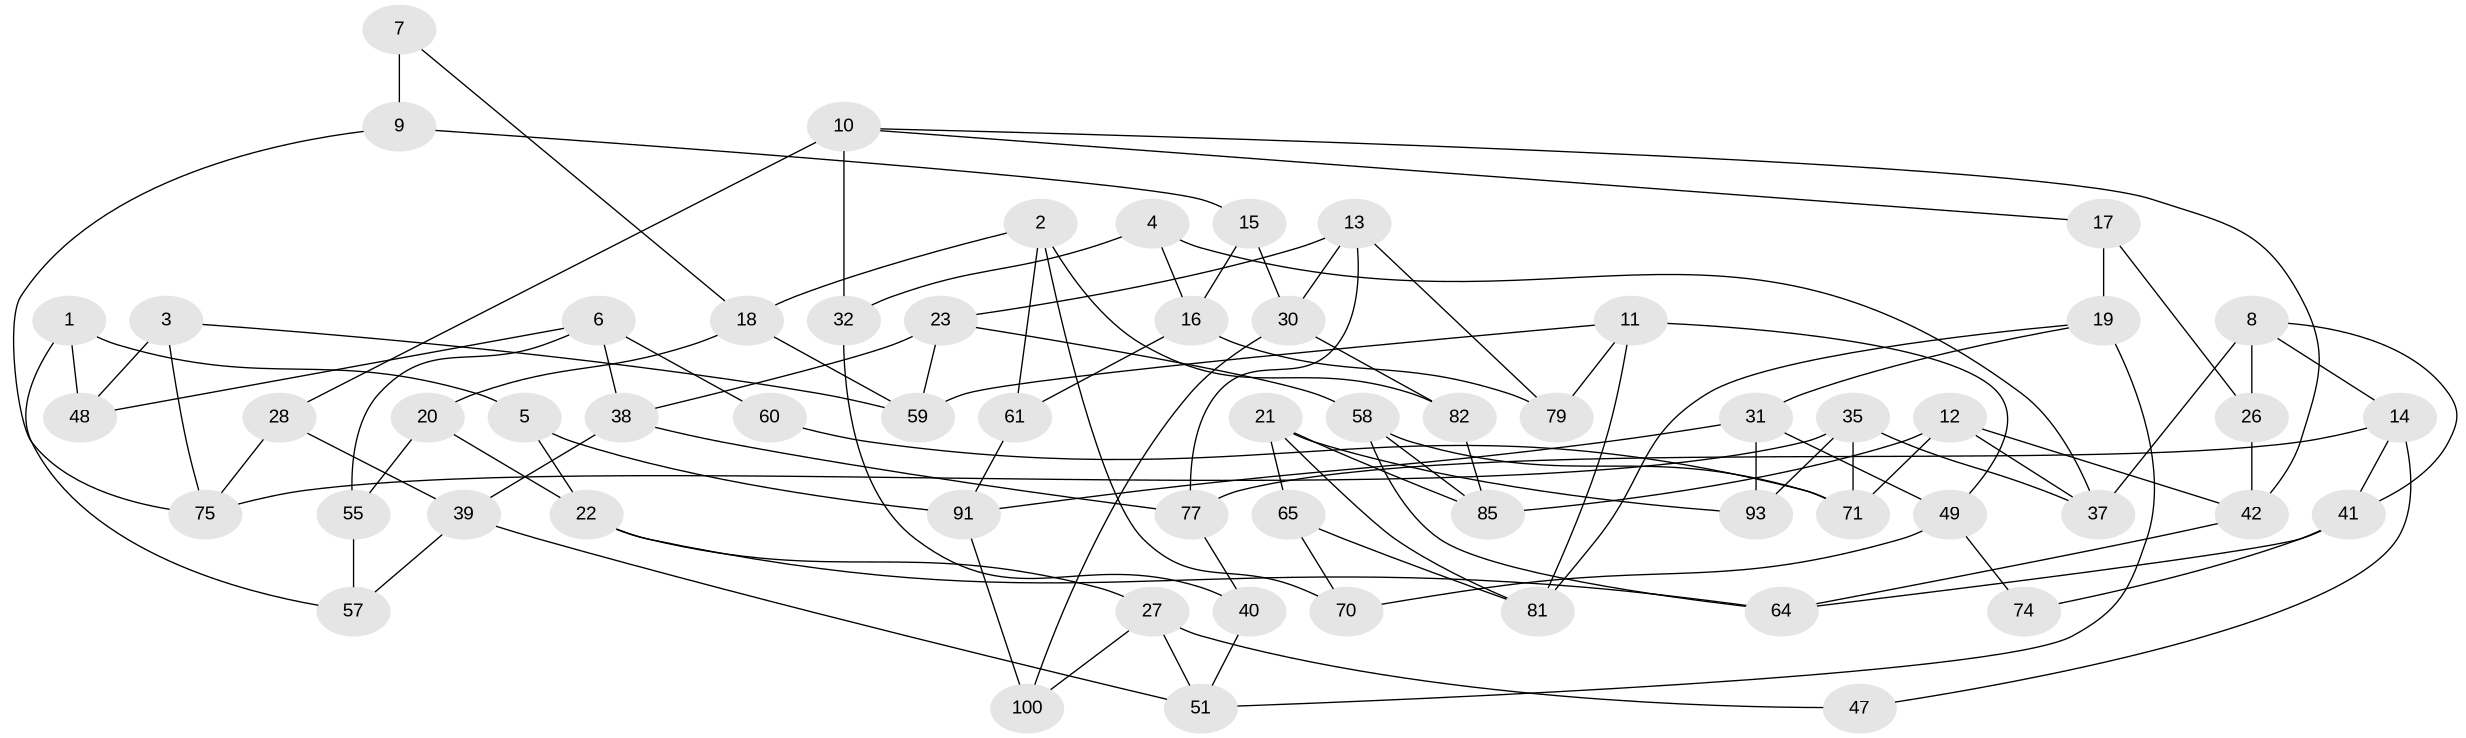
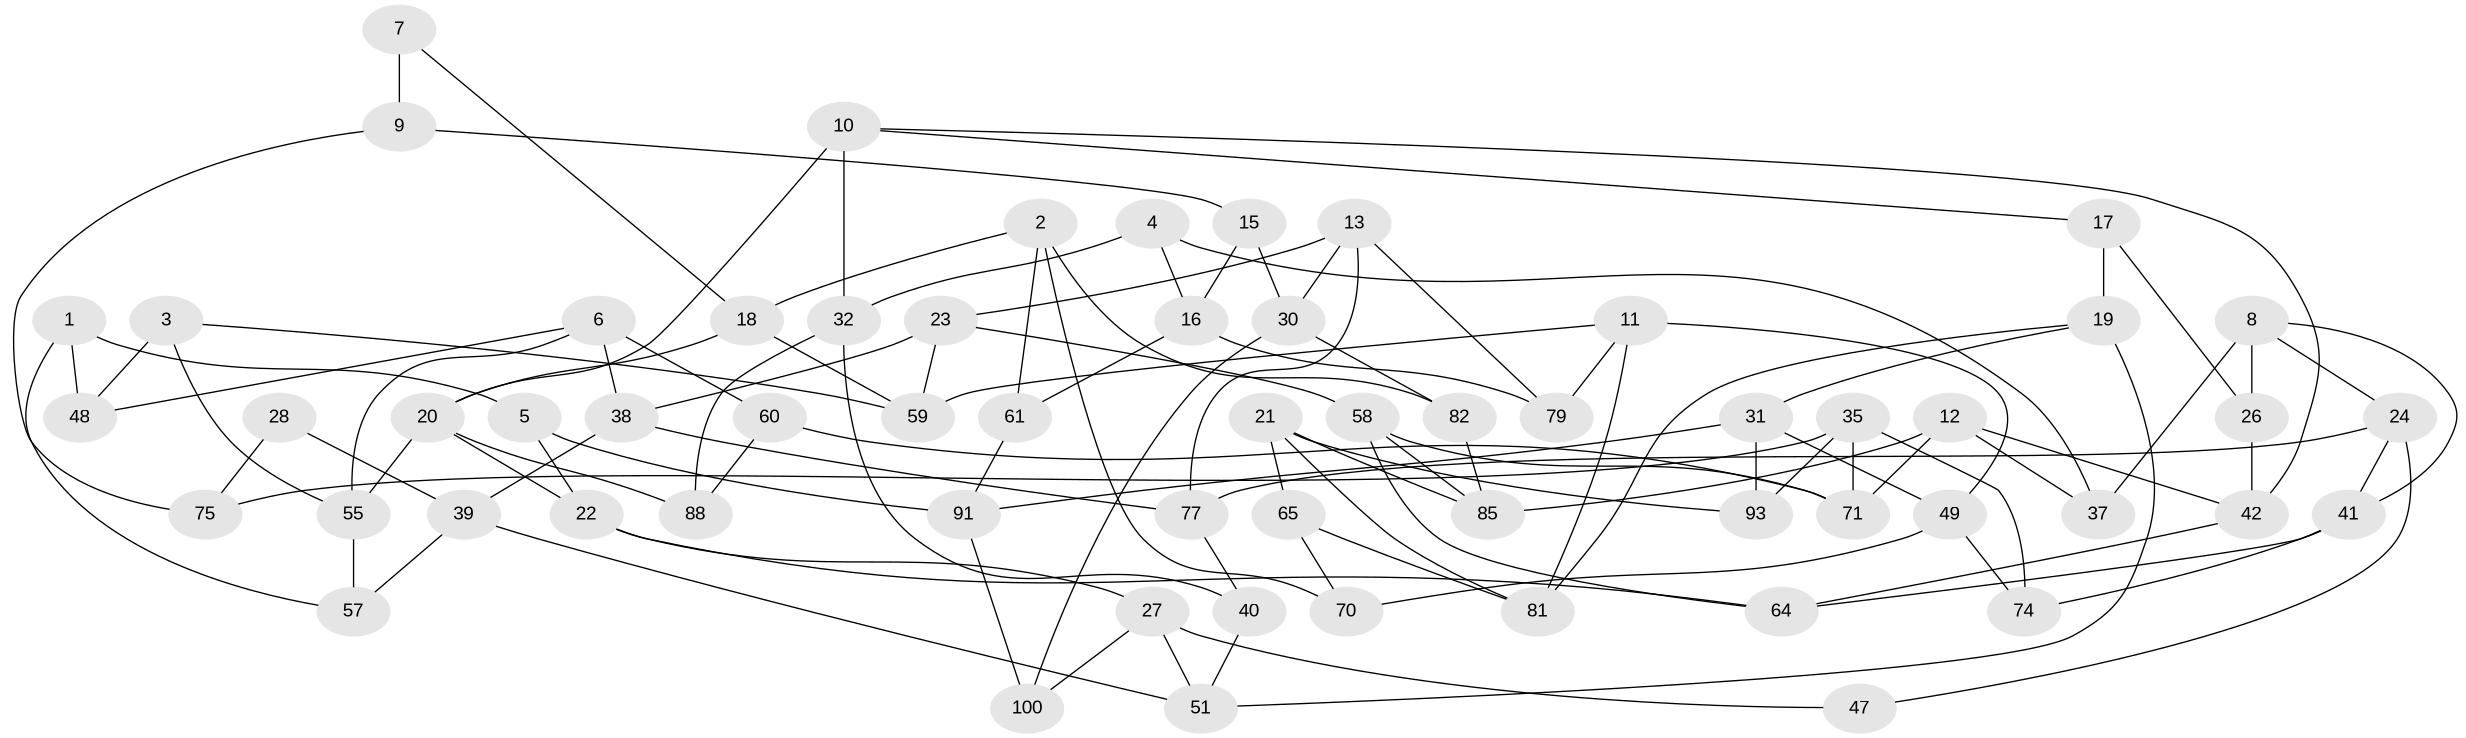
(562, 272) -> (671, 323)
(182, 418) -> (230, 441)
(2400, 418) -> (2400, 418)
(1975, 468) -> (1991, 486)
none -> (696, 515)
